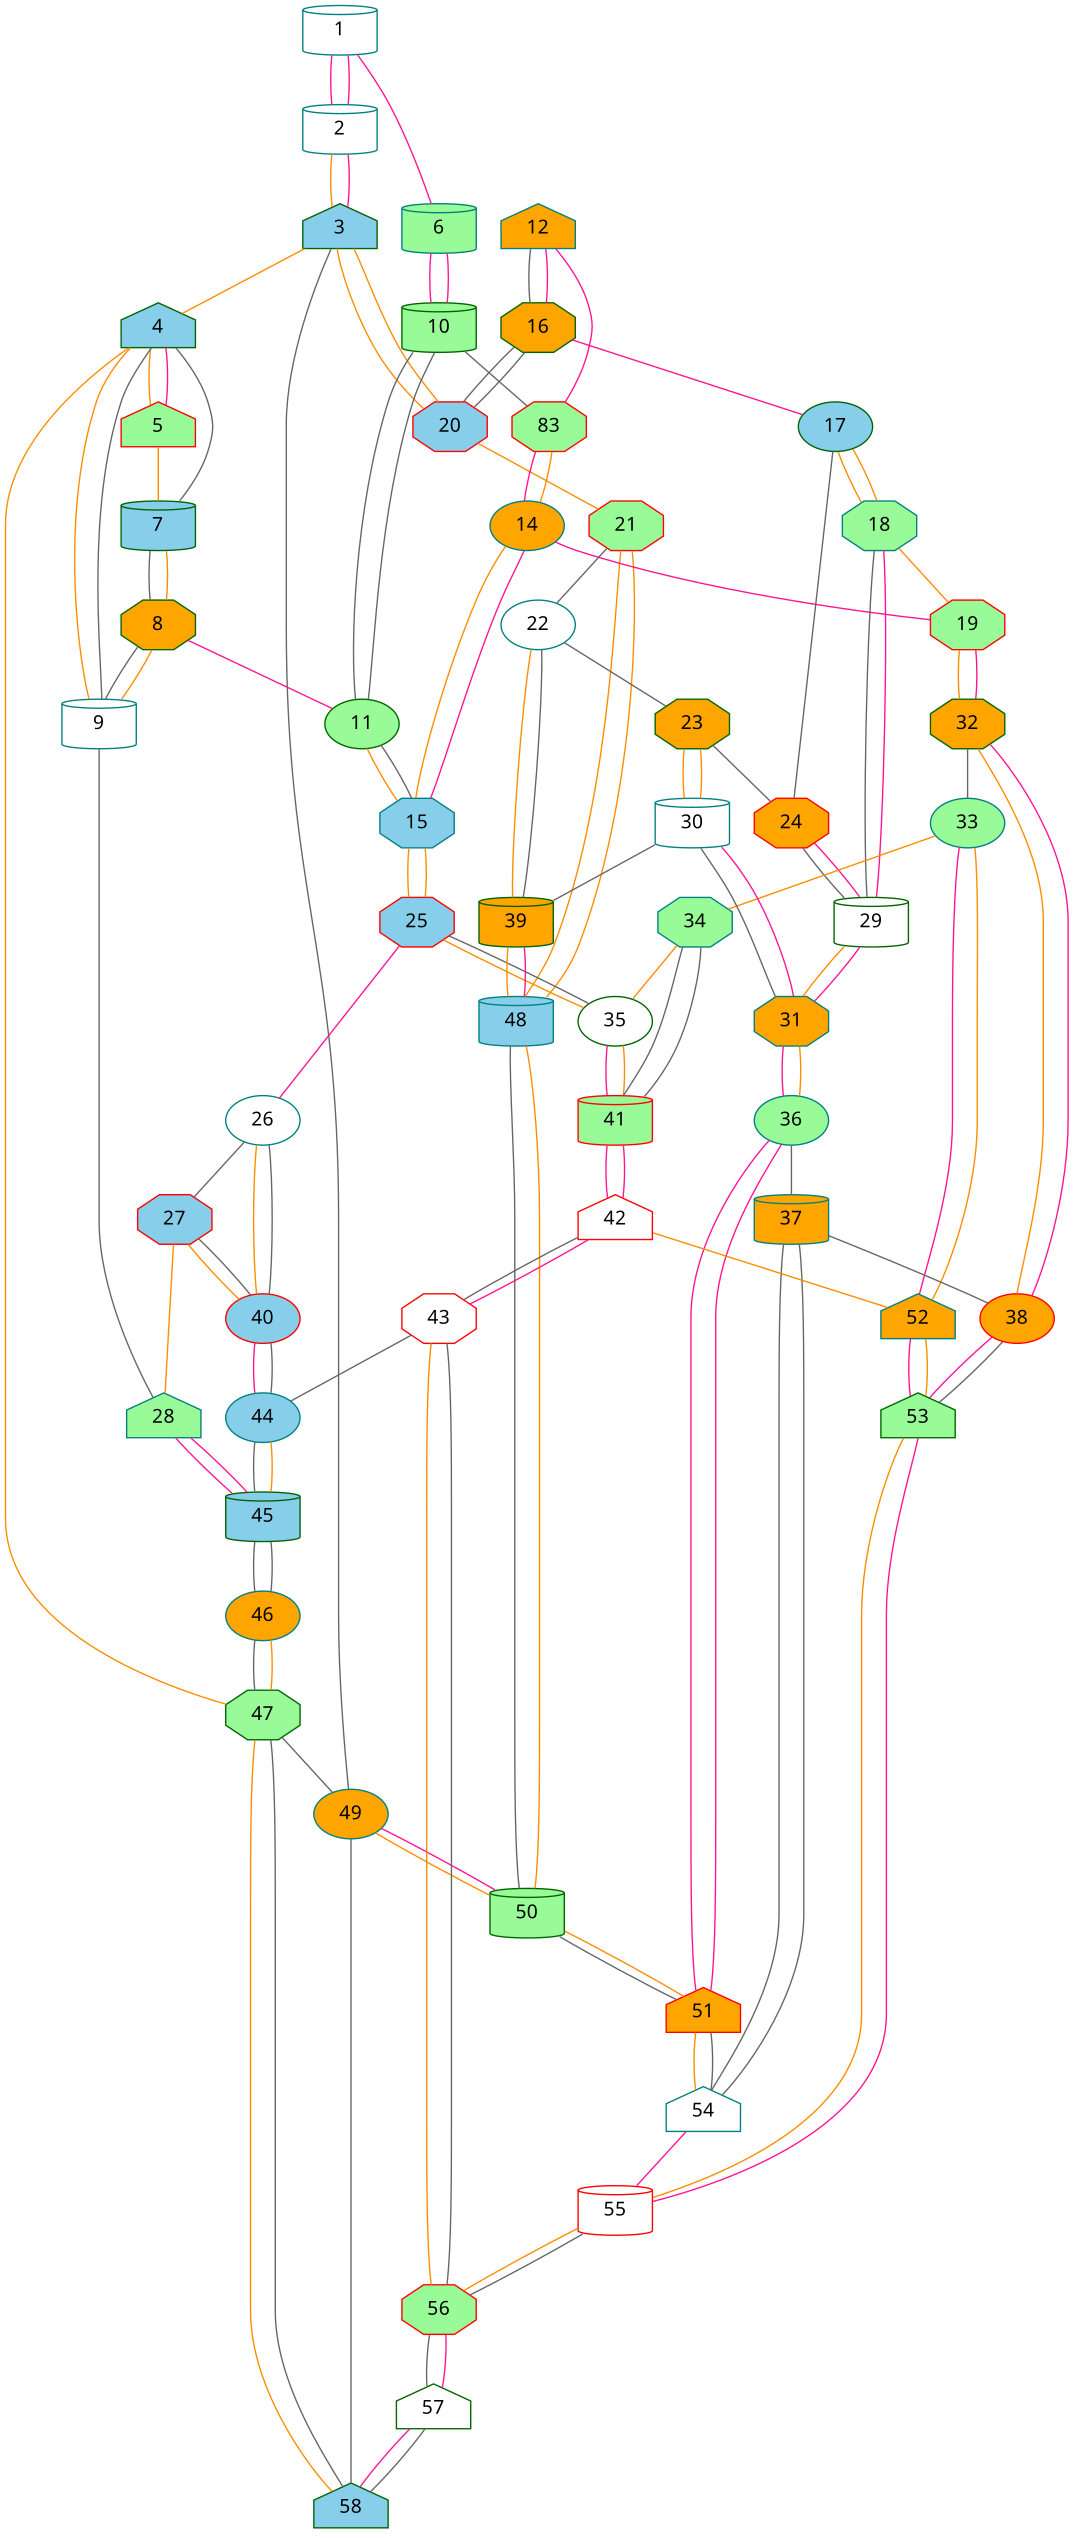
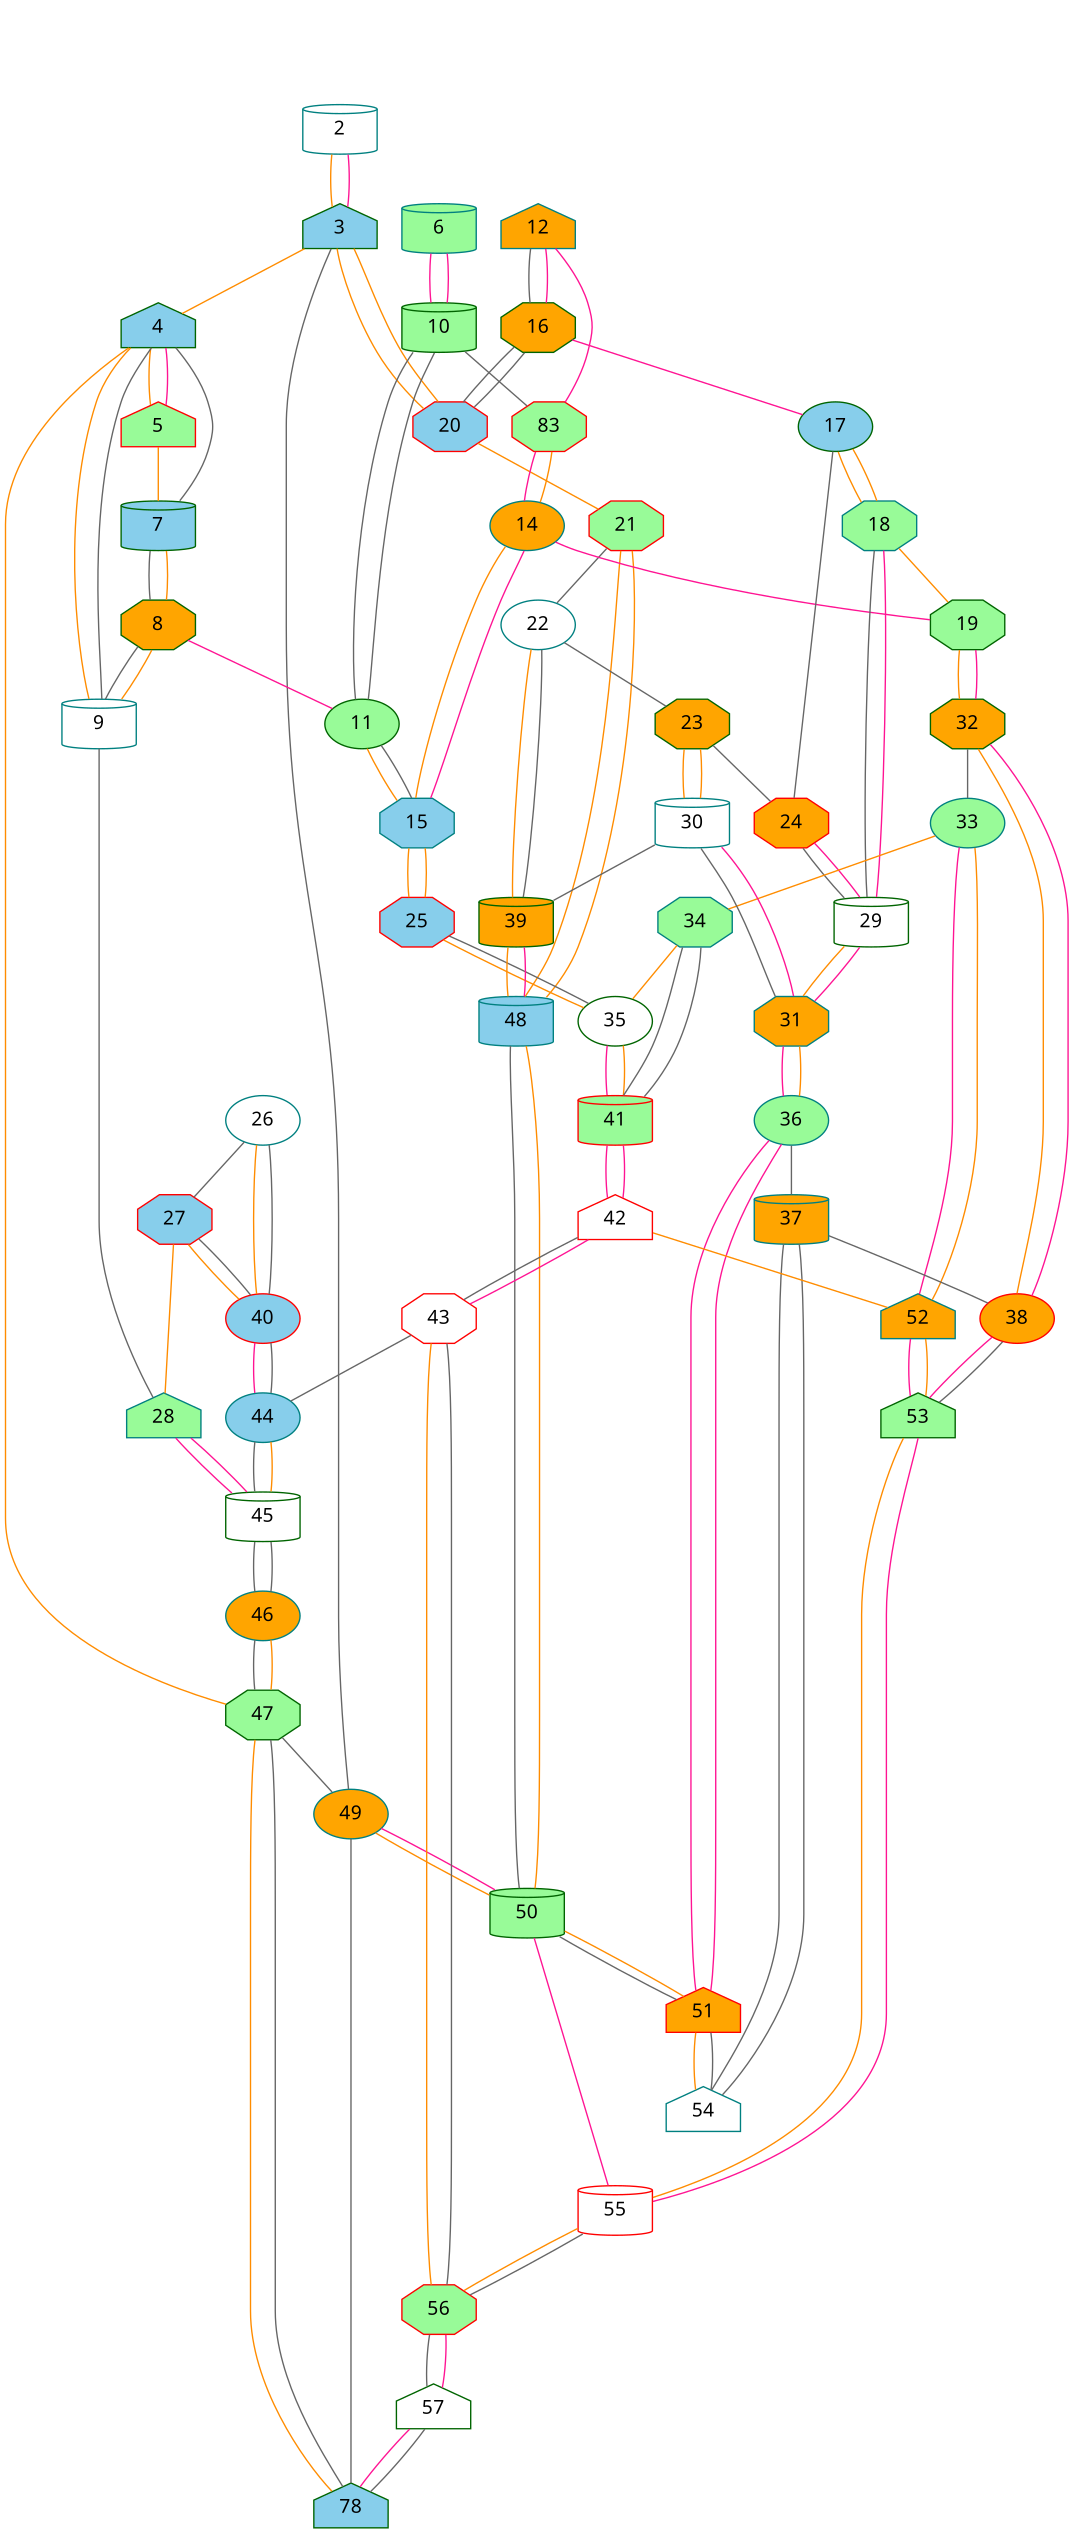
(340, 30) -> none
(968, 625) -> (968, 625)
(339, 1022) -> none
(263, 1517) -> (263, 1517)
(661, 2159) -> (571, 2062)
(351, 2508) -> (351, 2508)
